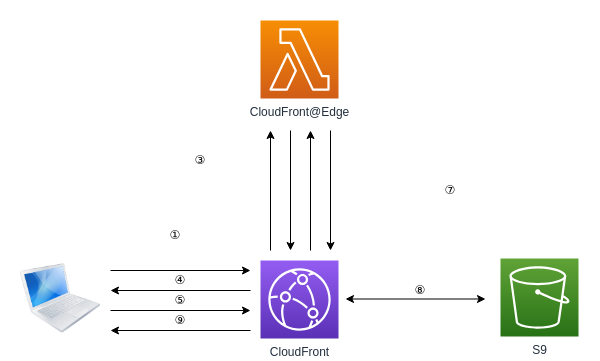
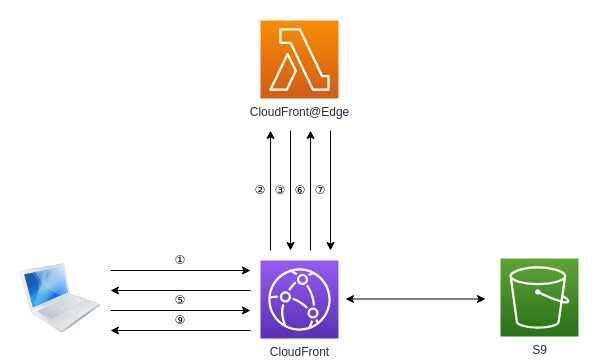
(201, 161) -> (281, 191)
none -> (261, 191)
none -> (301, 191)
(451, 191) -> (321, 191)
(176, 236) -> (181, 261)
(181, 281) -> none
(421, 291) -> none
